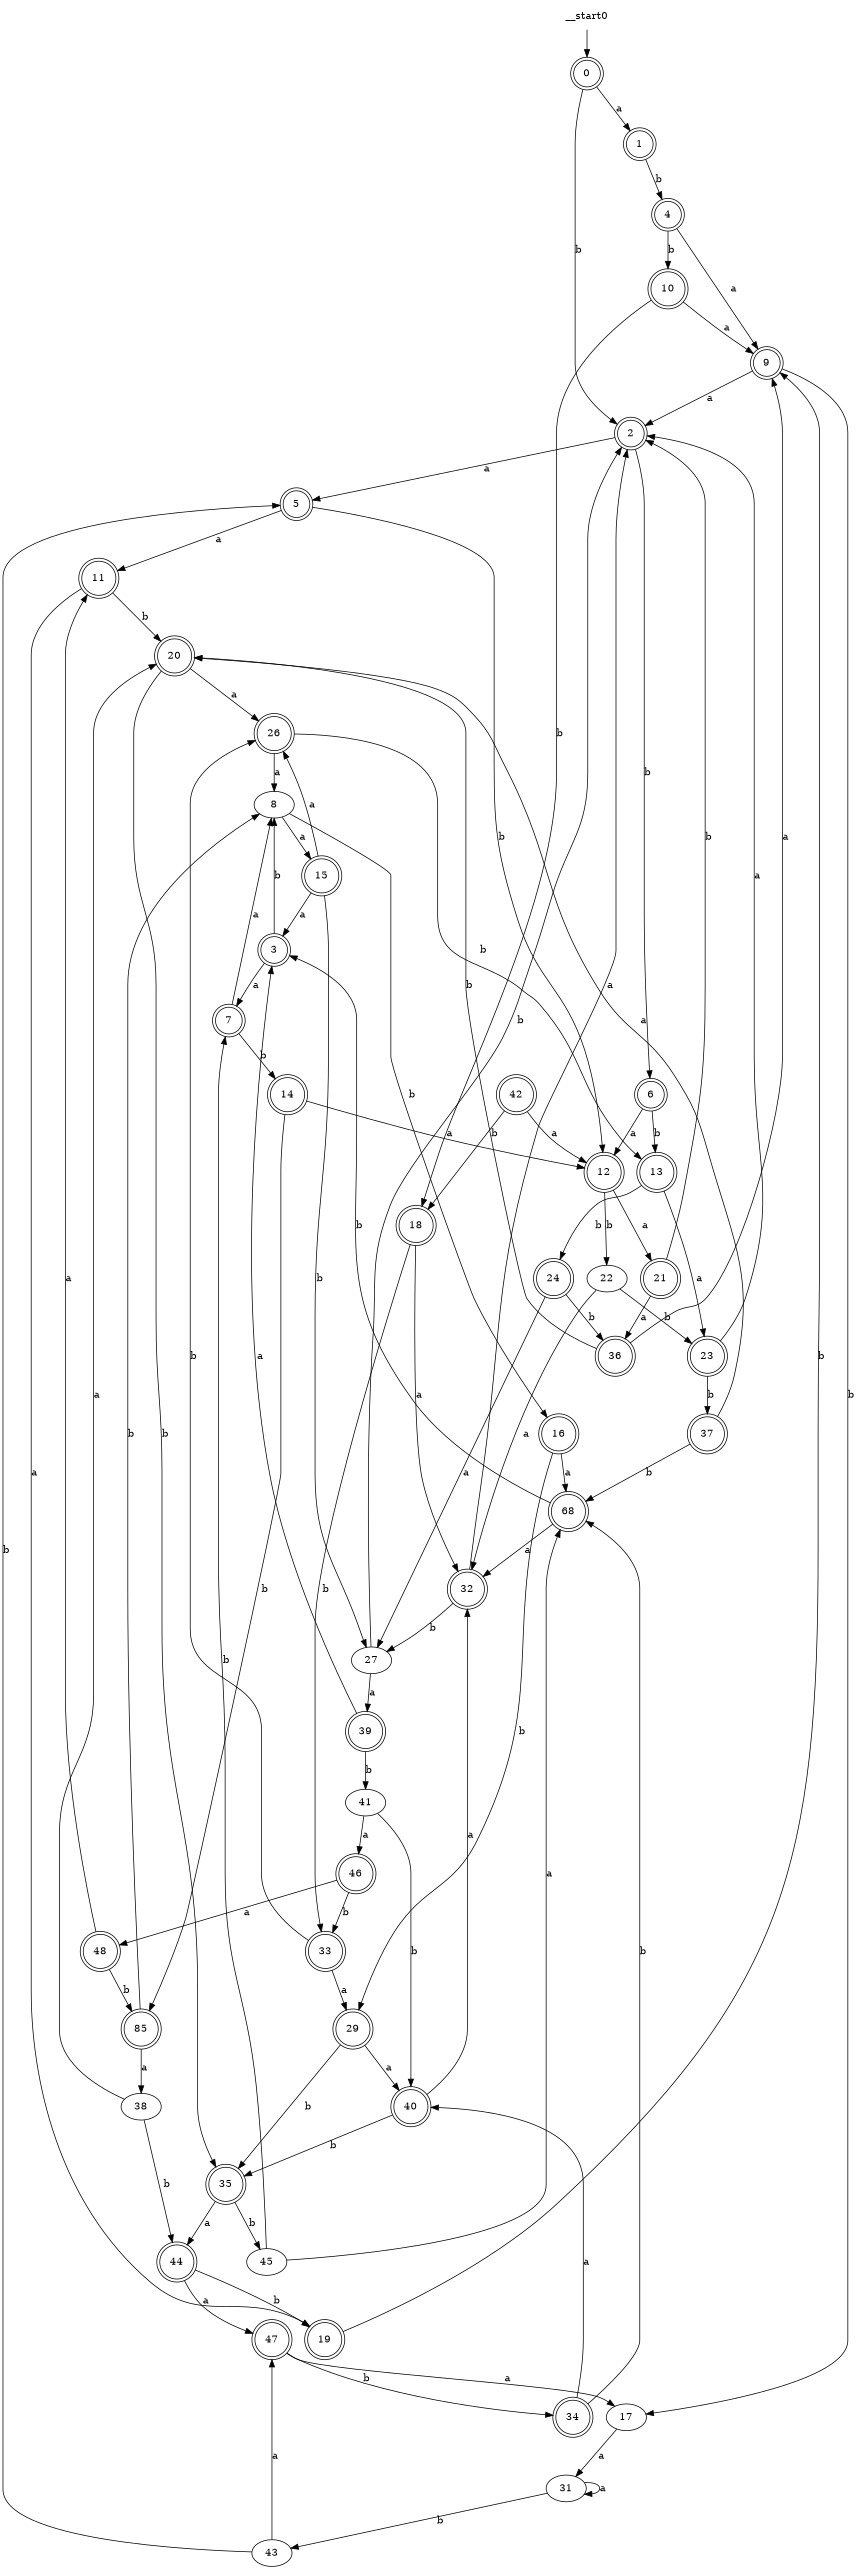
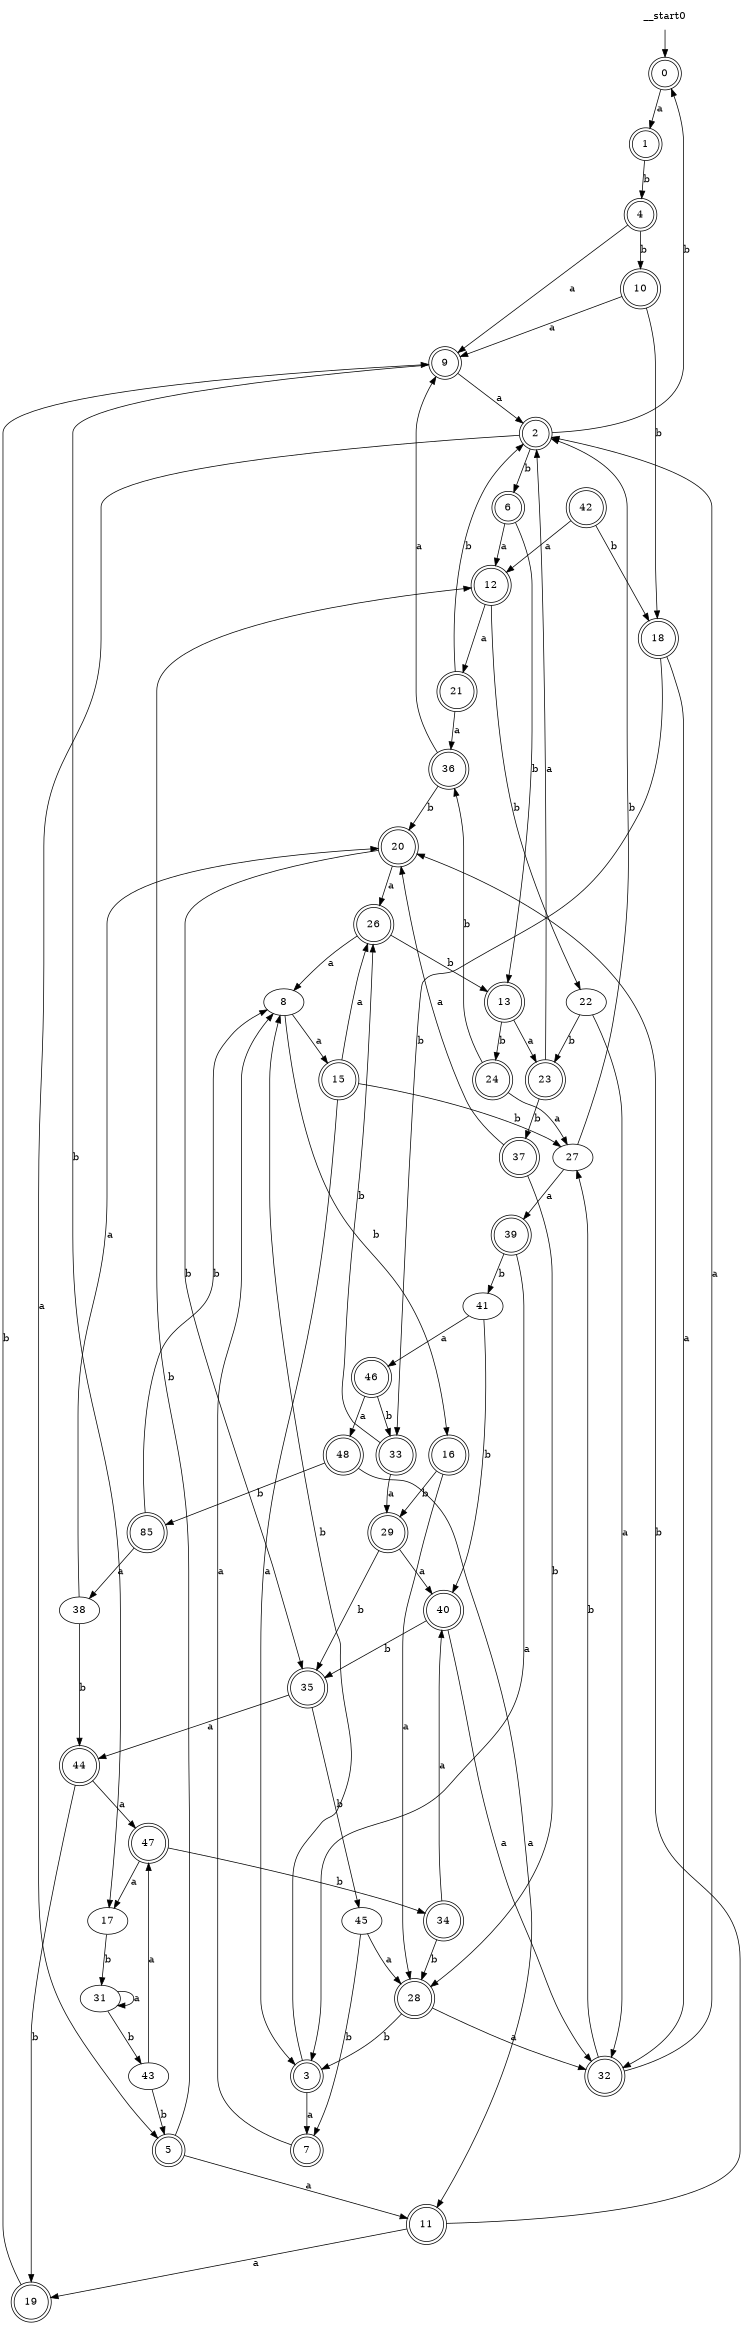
(575, 261) -> (684, 310)
(288, 1095) -> none
(568, 1512) -> (415, 1999)
(602, 2456) -> (108, 1960)
